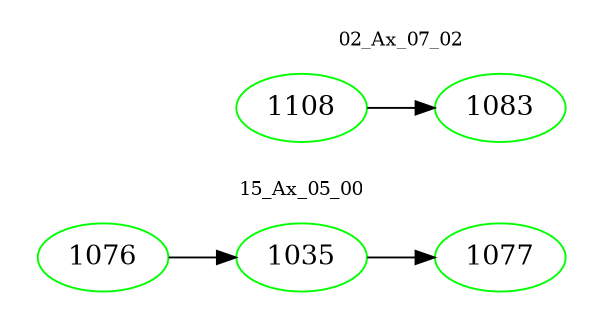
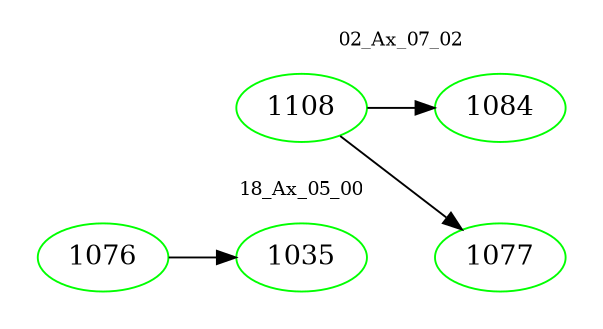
(500, 108) -> (500, 108)
(302, 190) -> (302, 190)
(391, 257) -> (404, 185)
